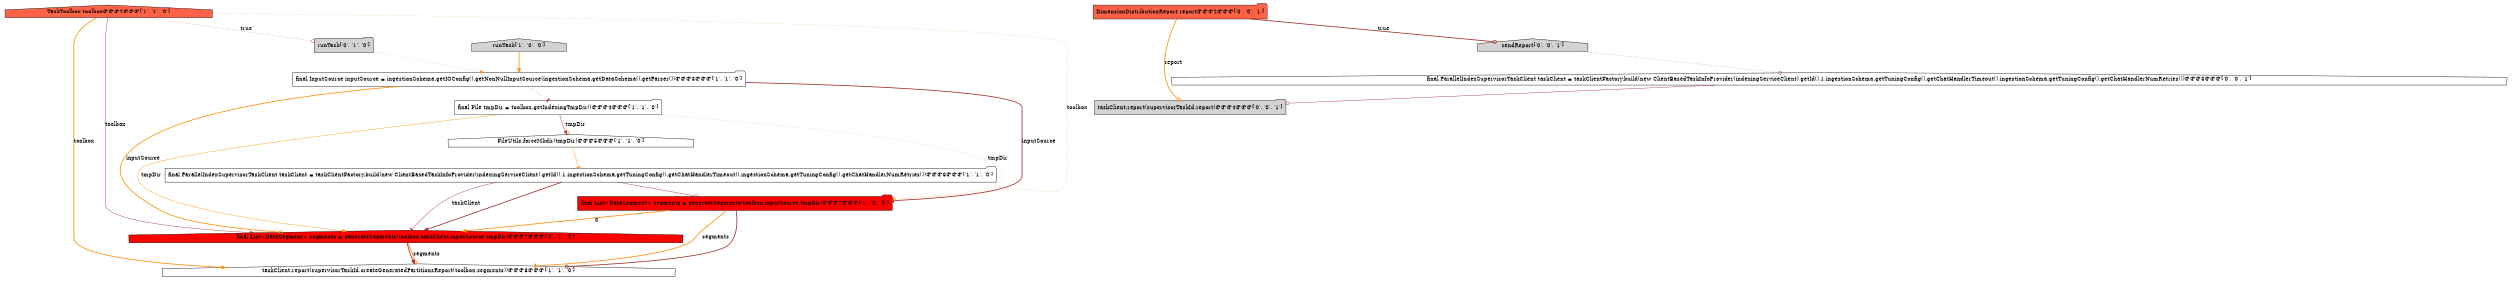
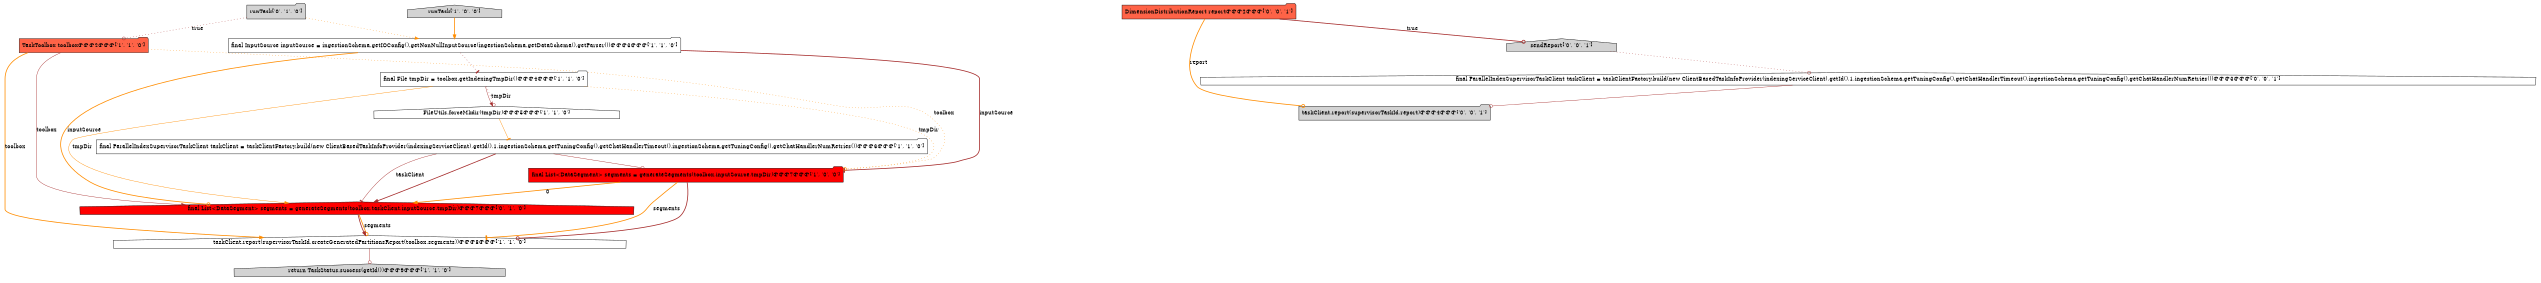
(109, 12) -> (84, 46)
(229, 29) -> (186, 28)
none -> (370, 271)
